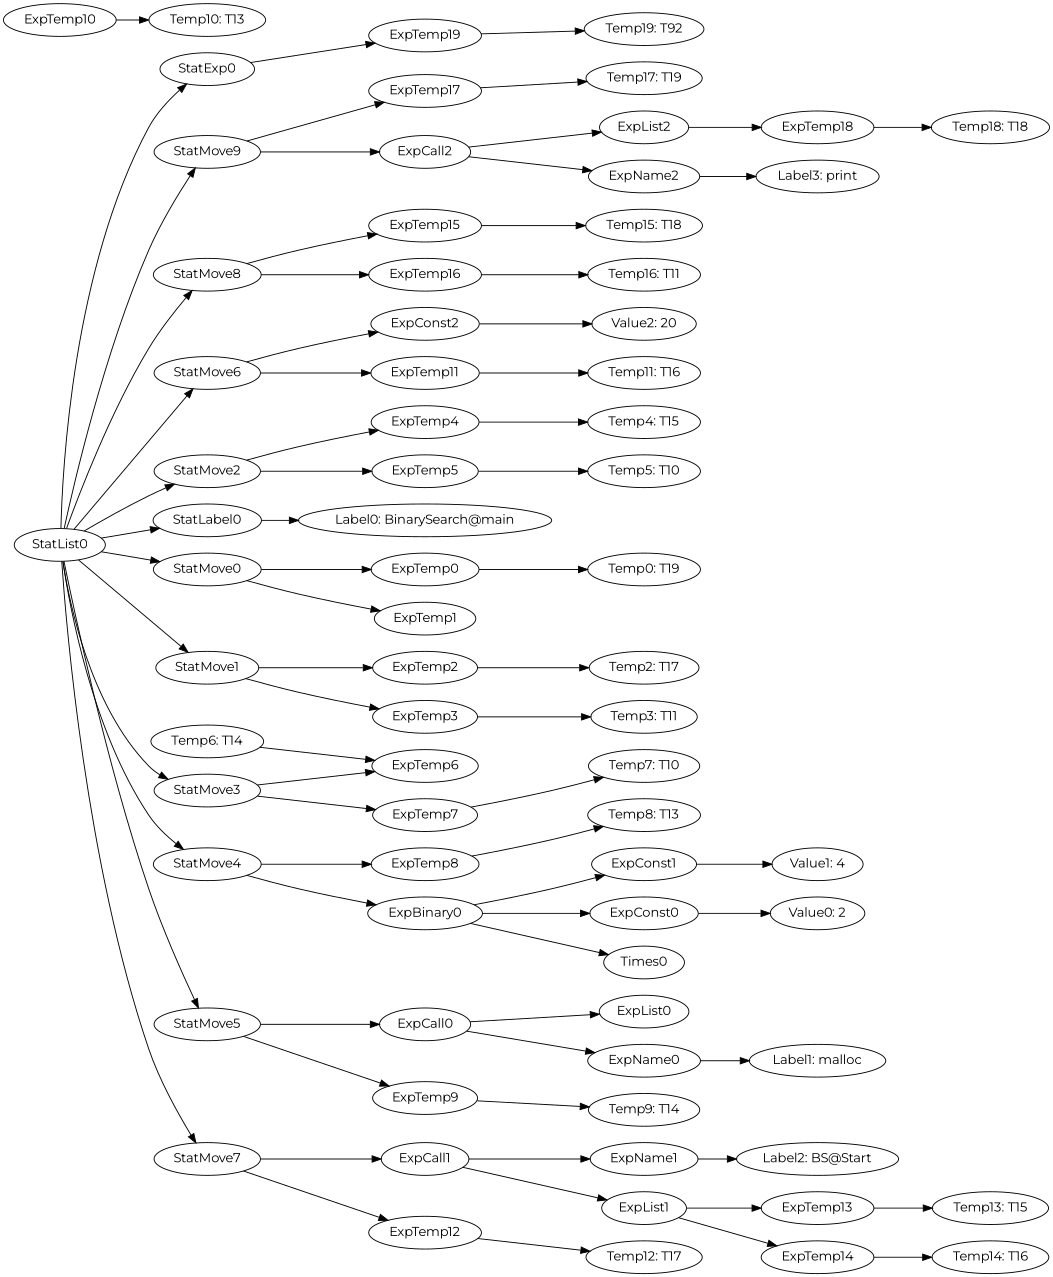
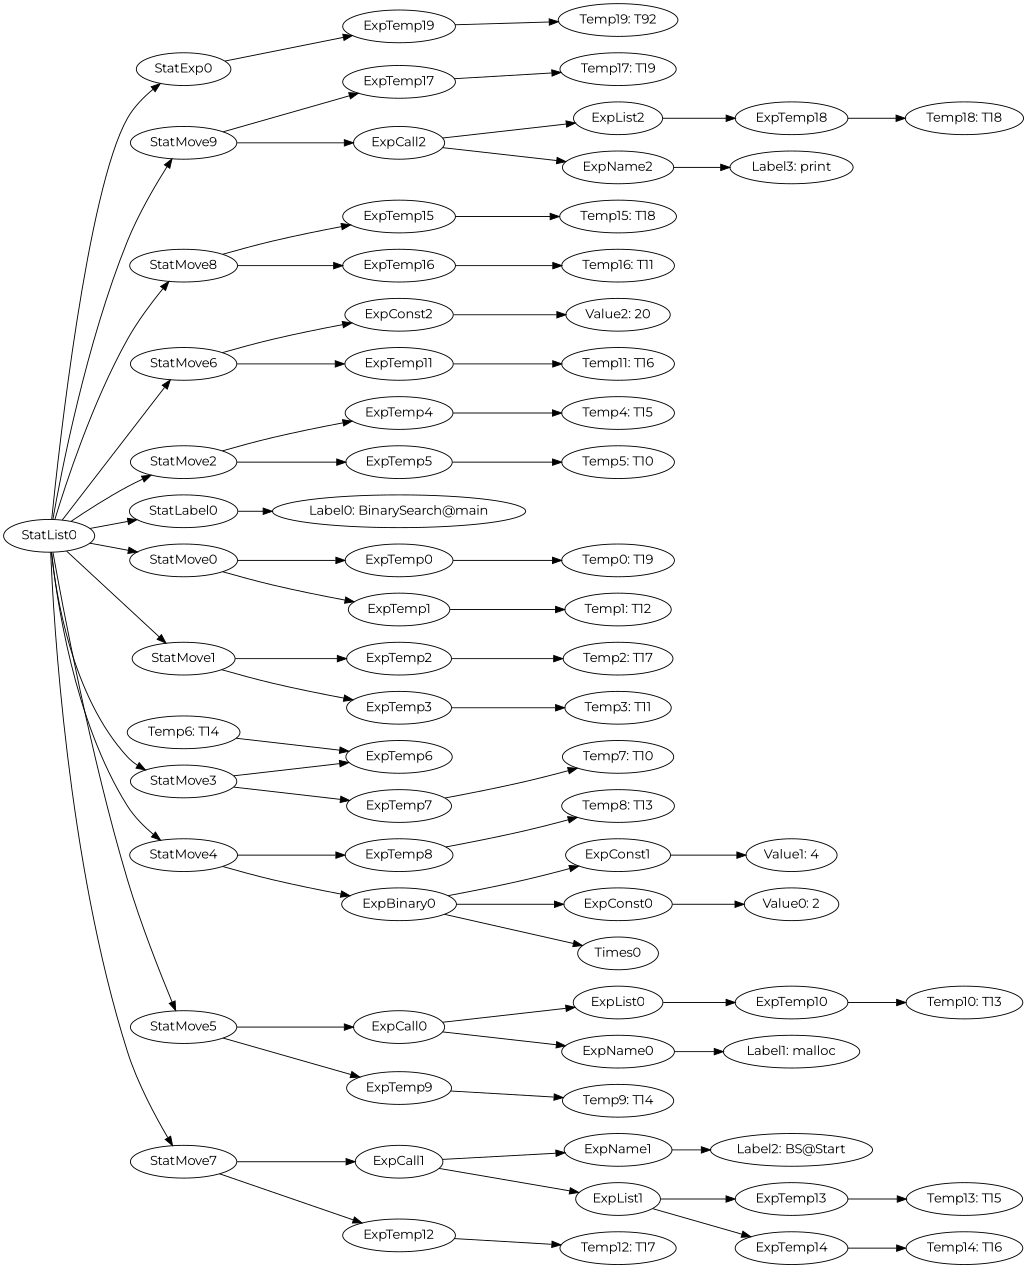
none -> (618, 610)
none -> (695, 1003)
